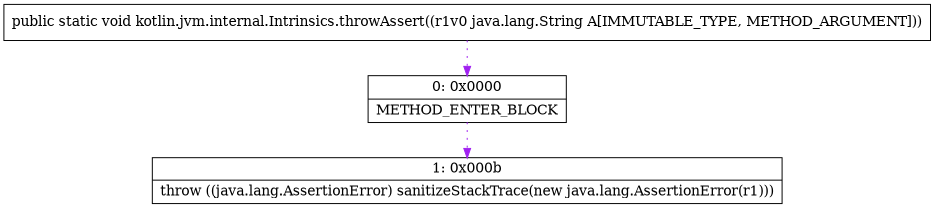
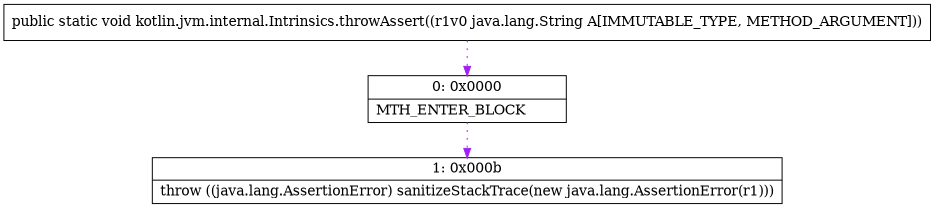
(467, 110) -> (451, 110)
